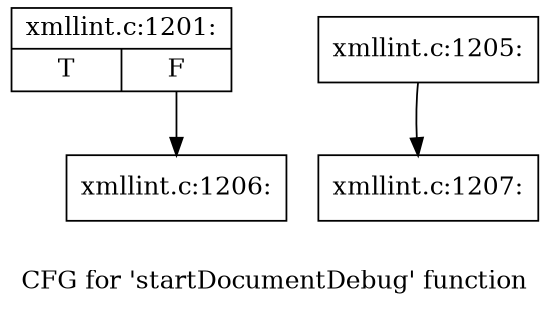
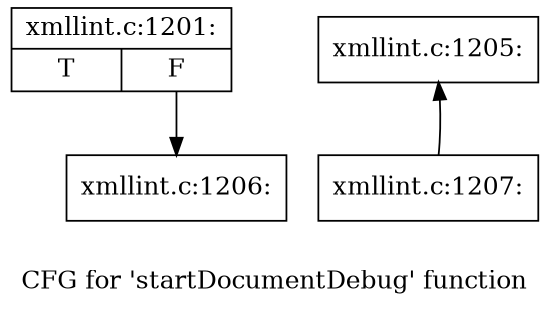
(416, 110) -> (440, 128)
